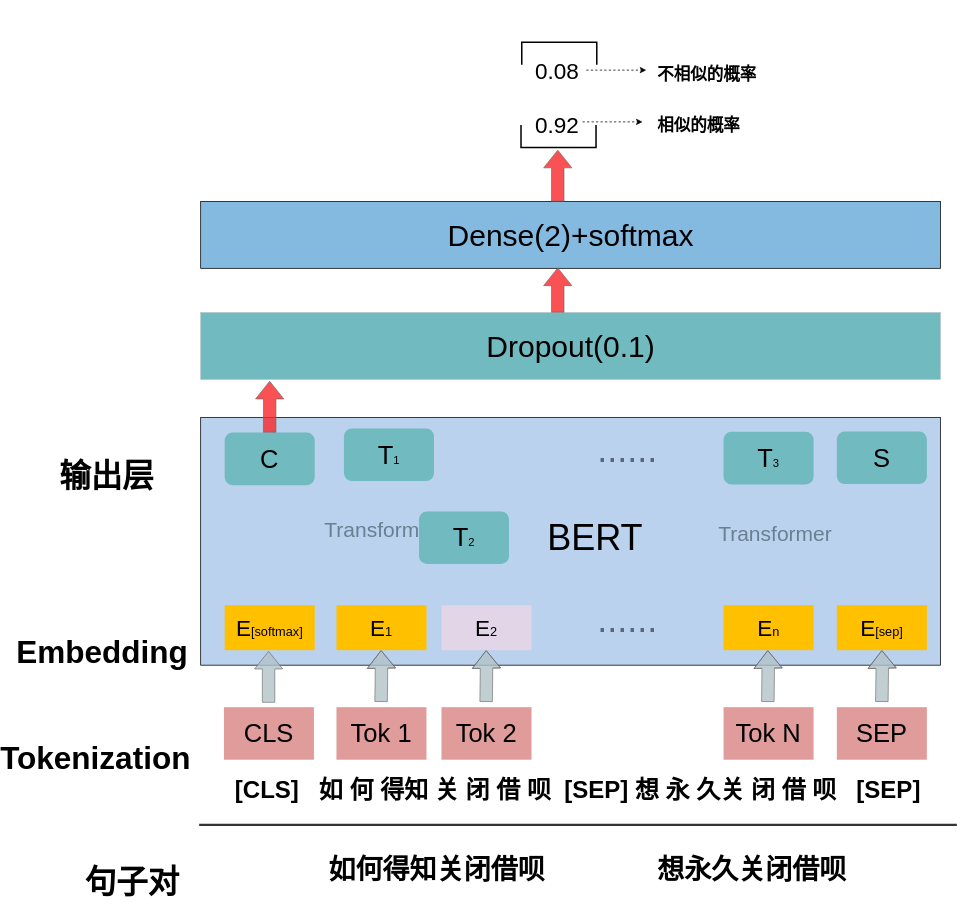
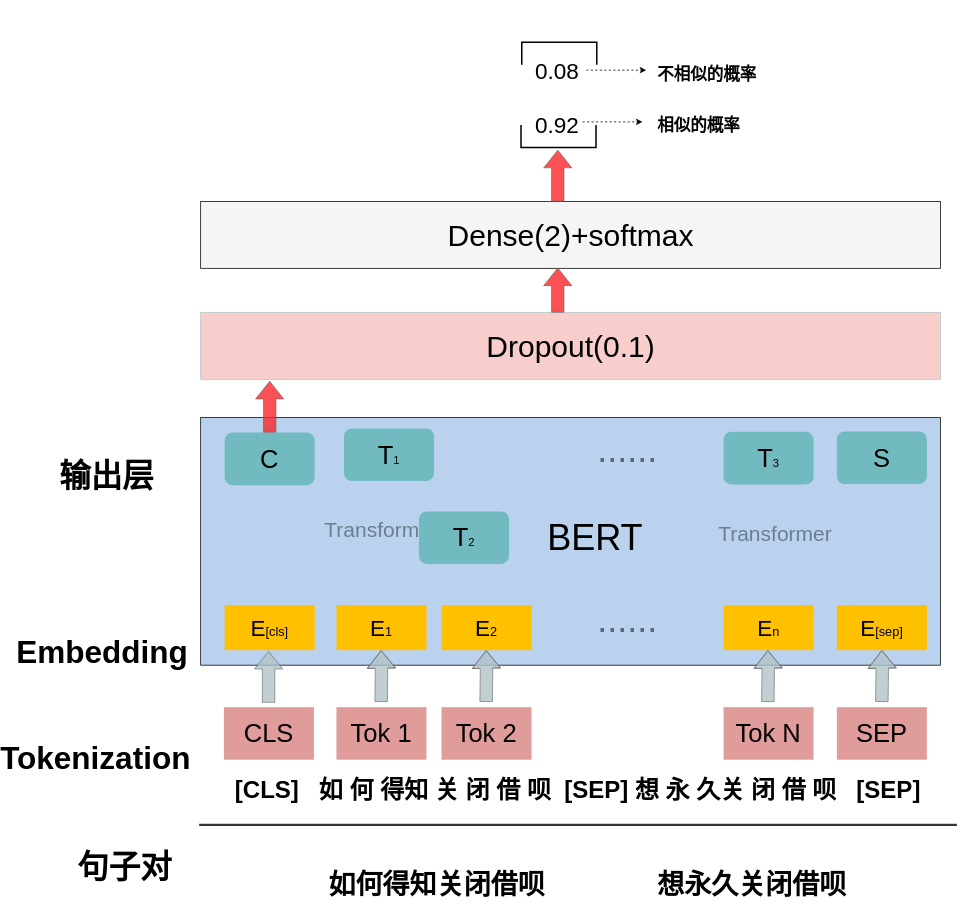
(570, 235) -> (570, 235)
(570, 346) -> (570, 346)
(270, 627) -> (270, 627)
(486, 627) -> (486, 627)
(588, 860) -> (588, 875)
(132, 882) -> (125, 867)
